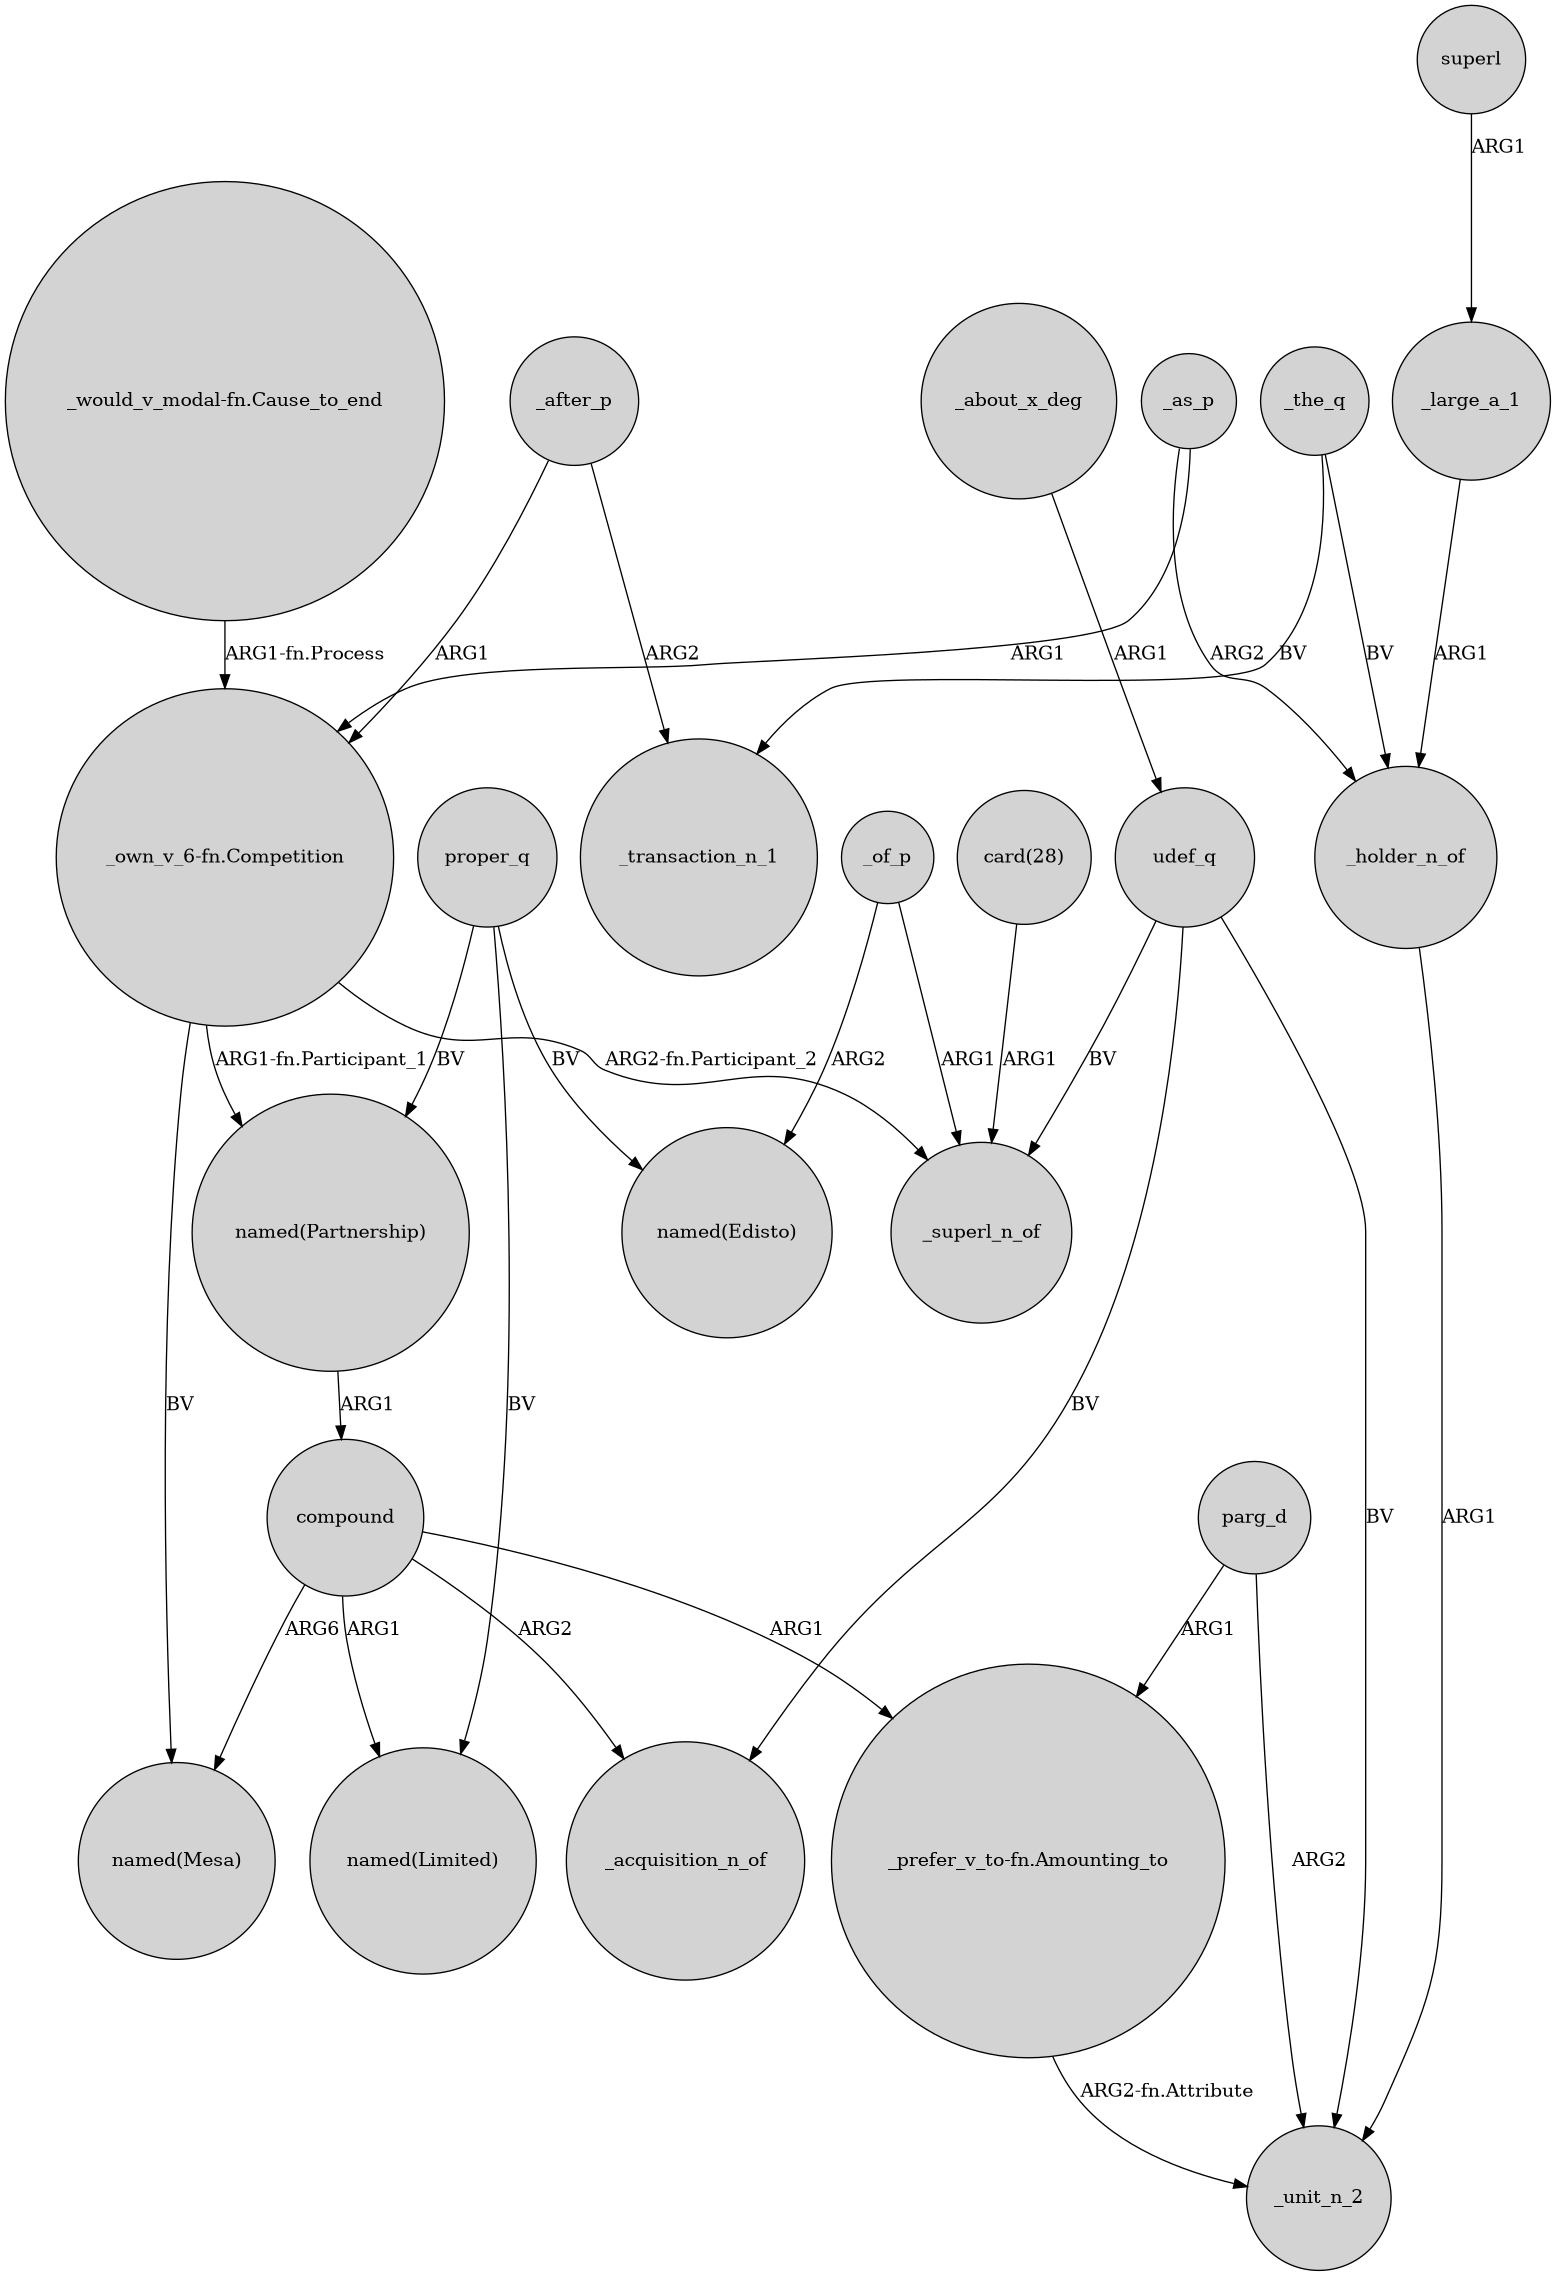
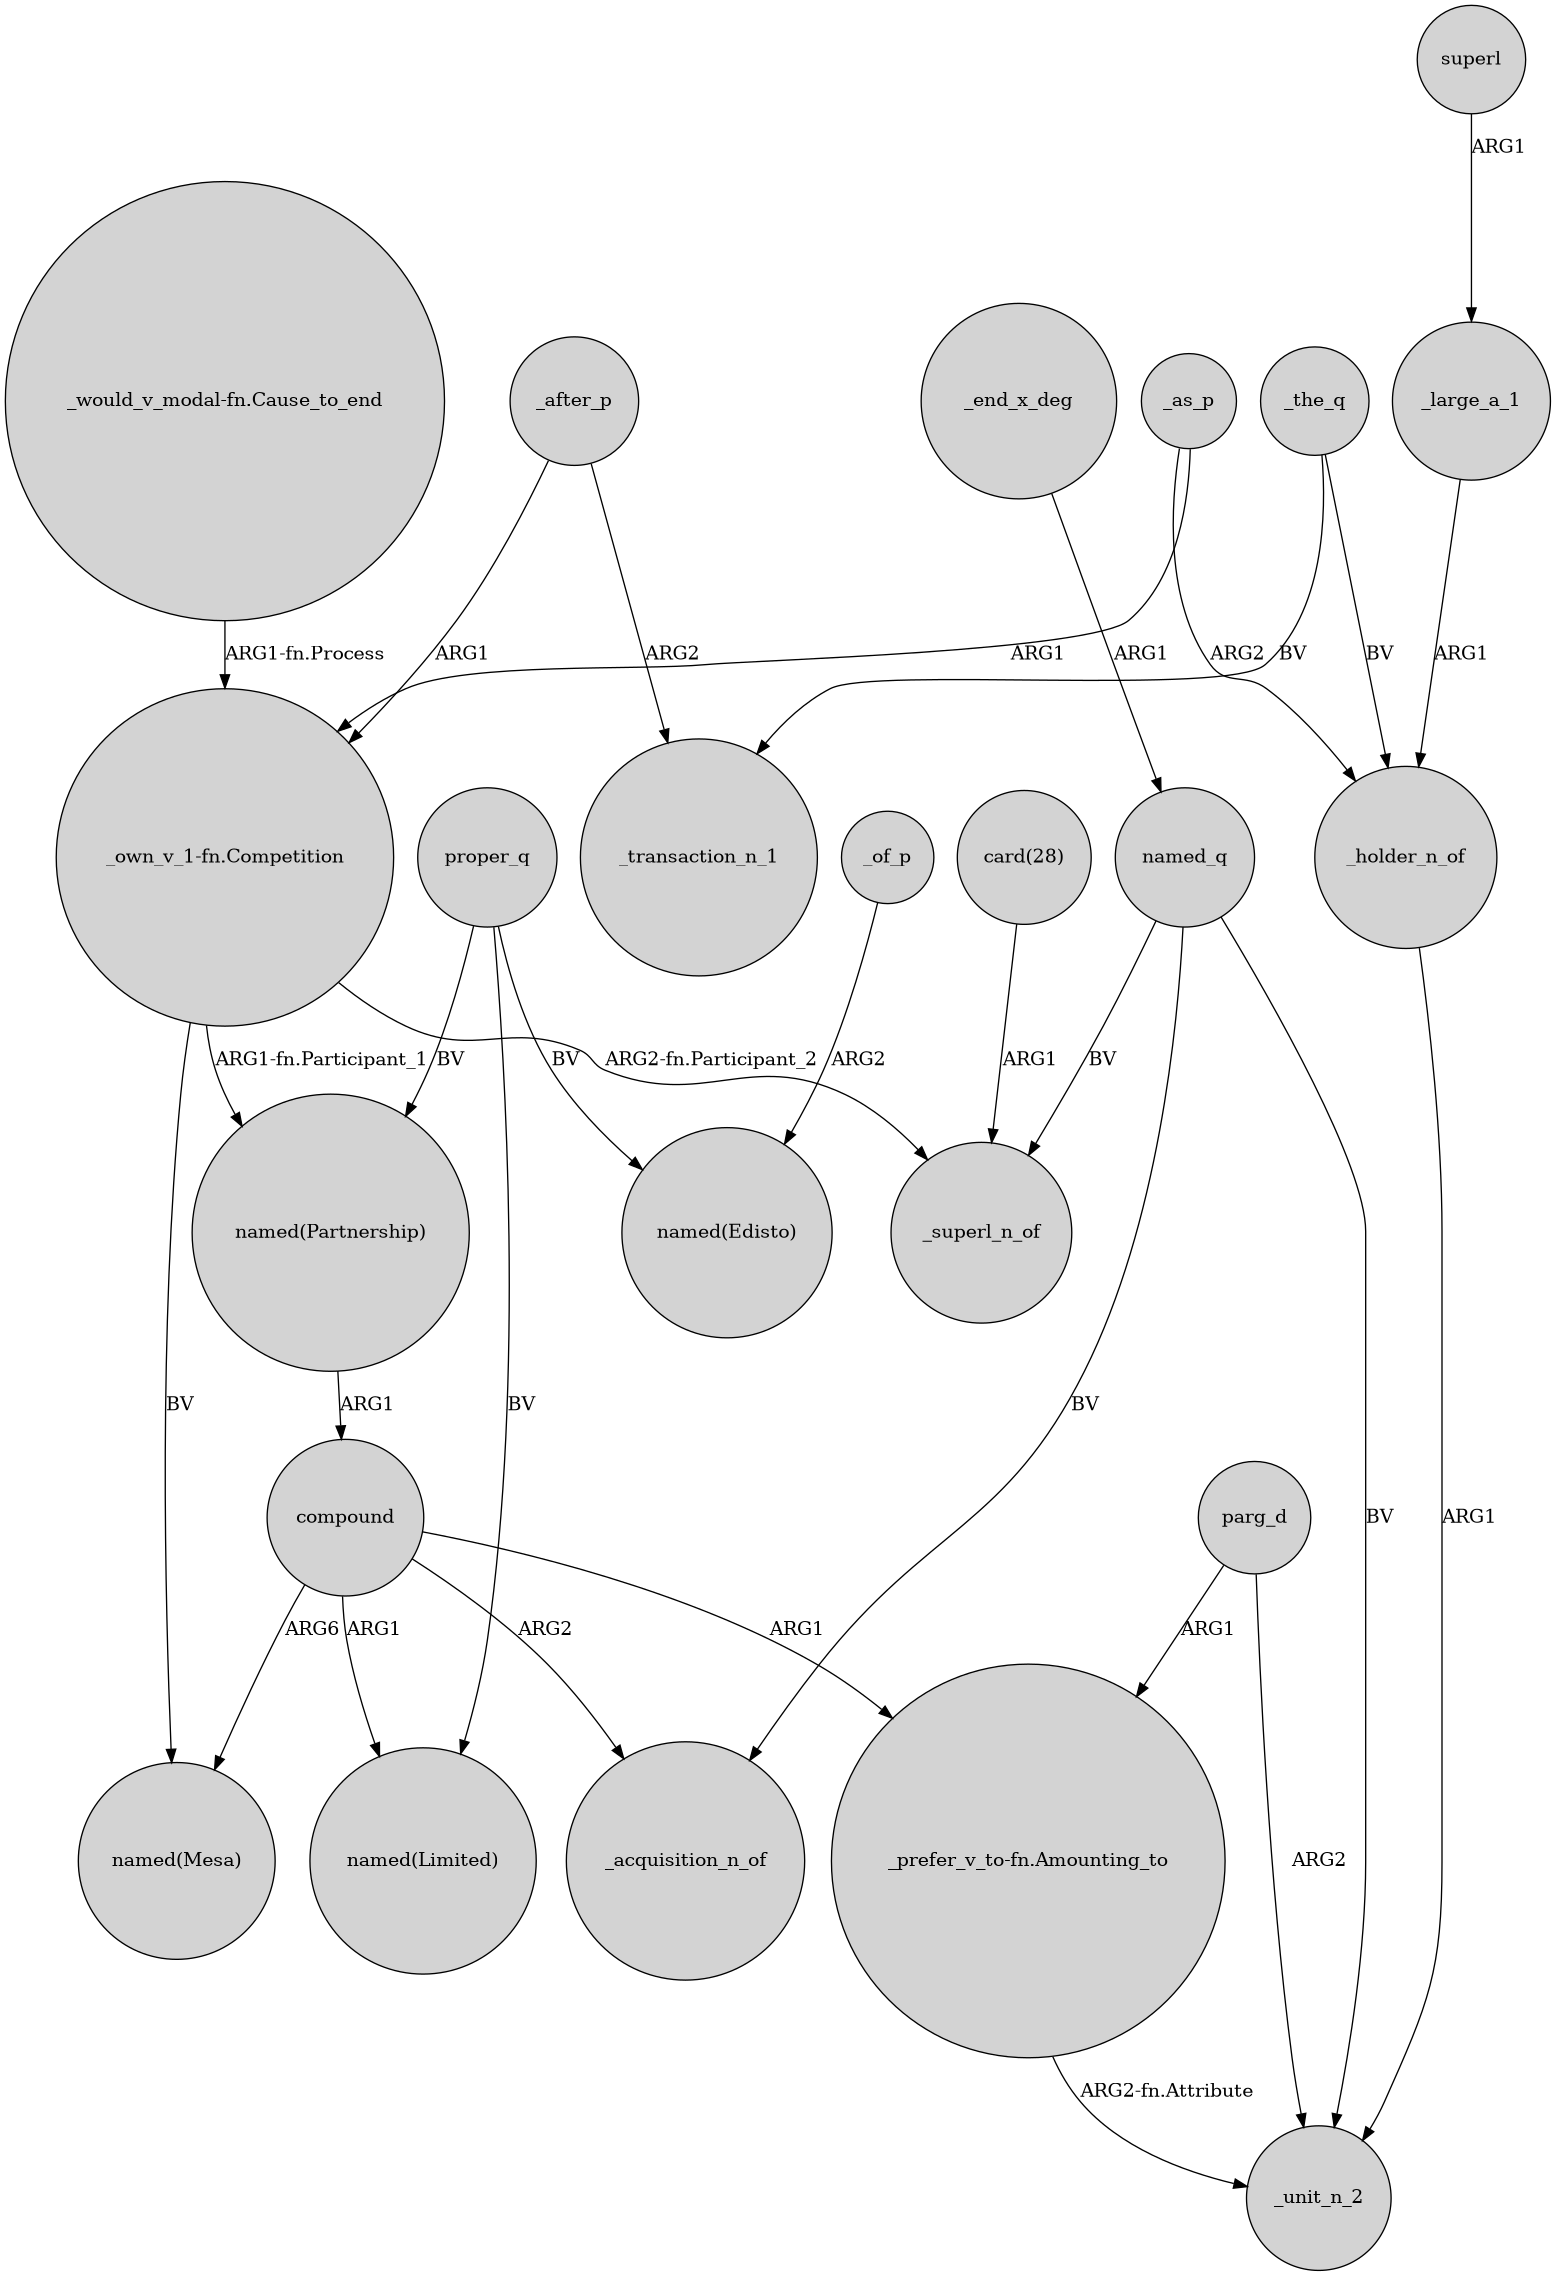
(1019, 401) -> (1019, 401)
(225, 858) -> (225, 858)
(1185, 858) -> (1185, 858)
(927, 1017) -> none
